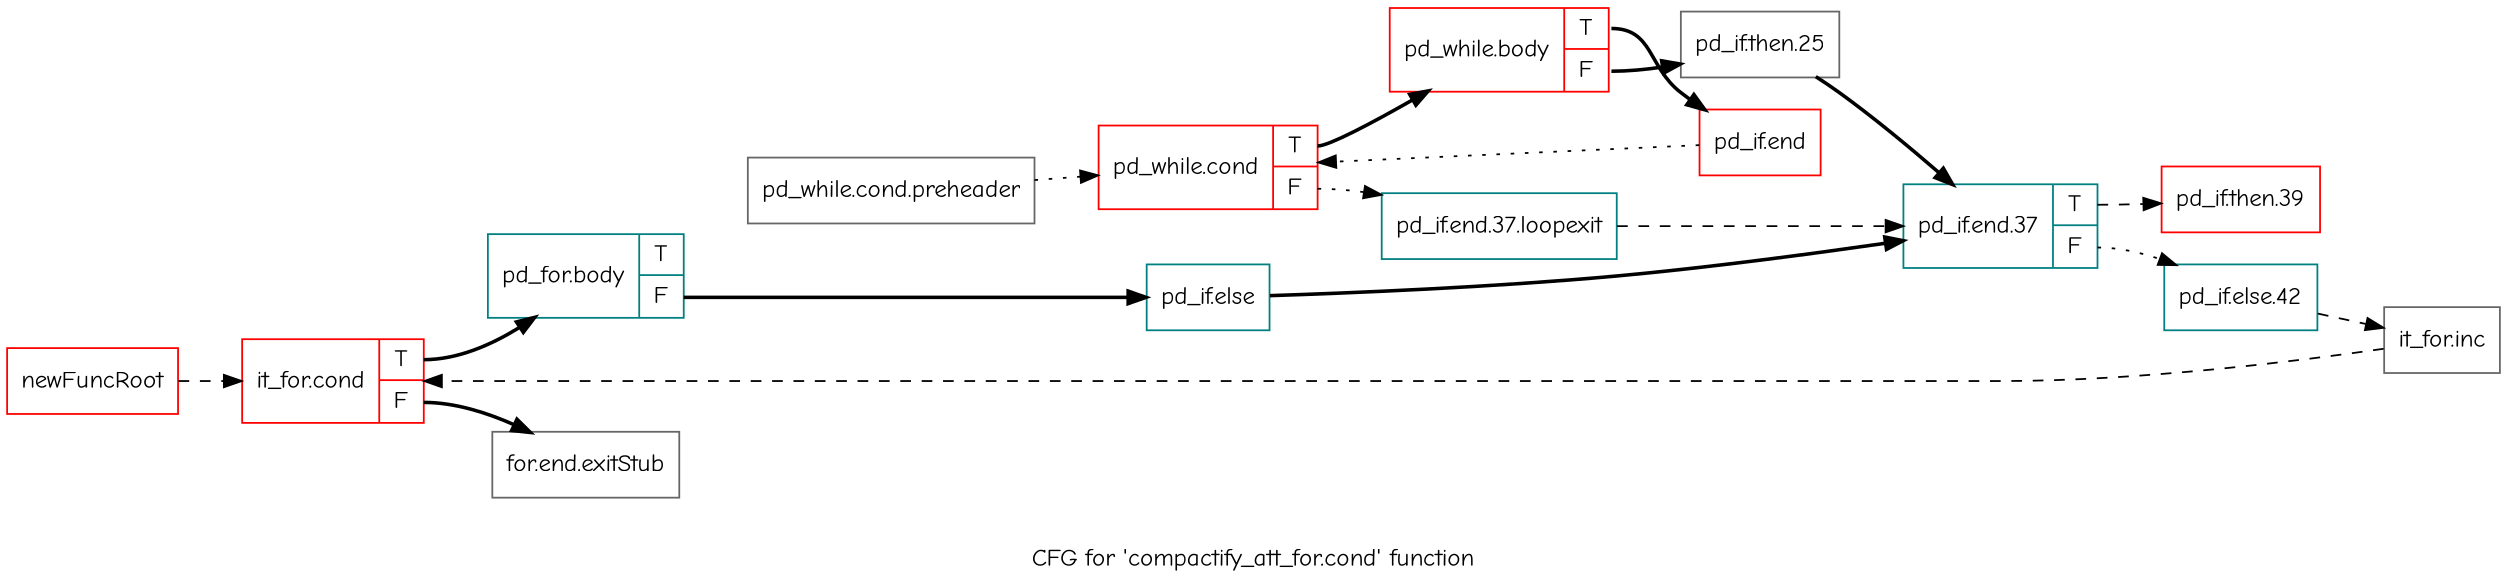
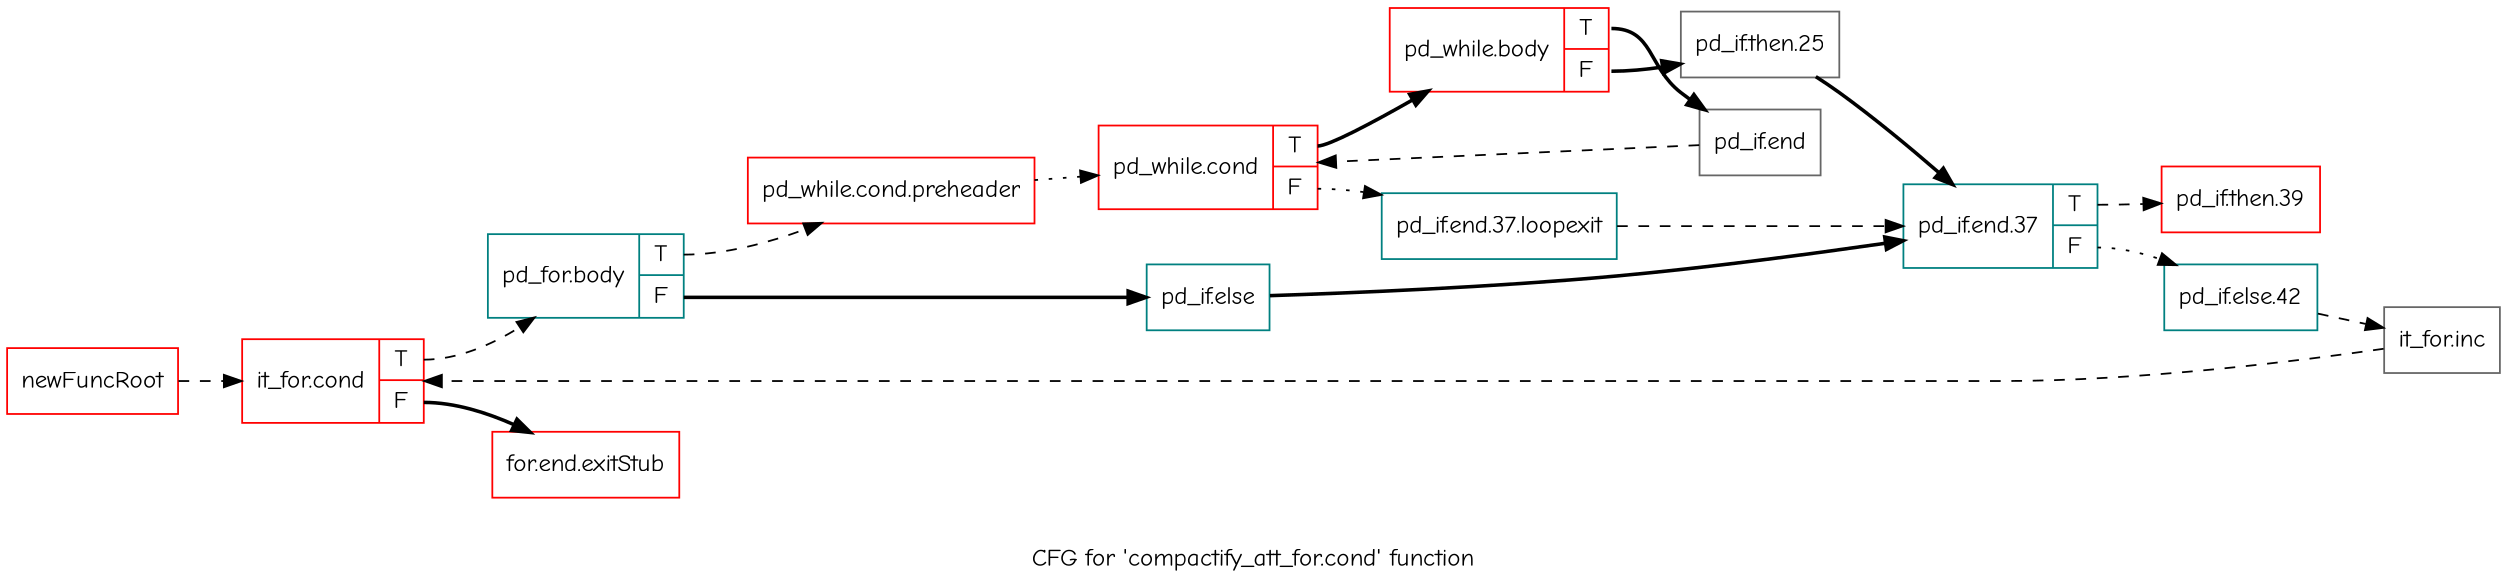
(1760, 142) -> (1760, 142)
(1518, 153) -> (1518, 153)
(891, 191) -> (891, 191)
none -> (746, 247)
(474, 350) -> (474, 350)
(586, 465) -> (586, 465)
